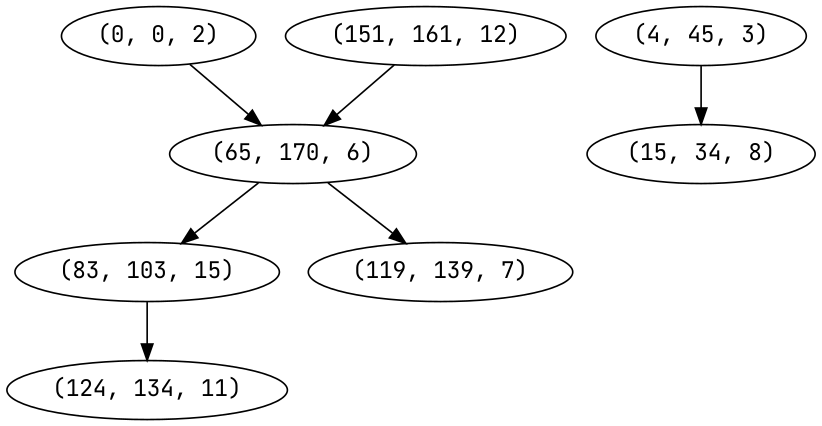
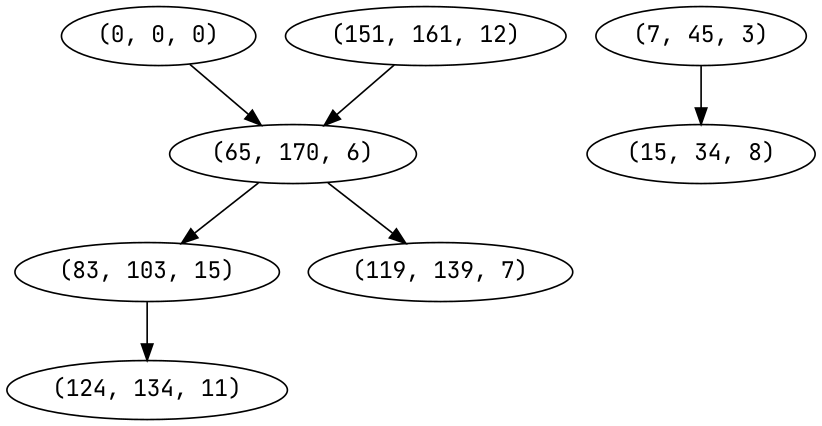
(159, 36) -> (159, 36)
(701, 36) -> (701, 36)
